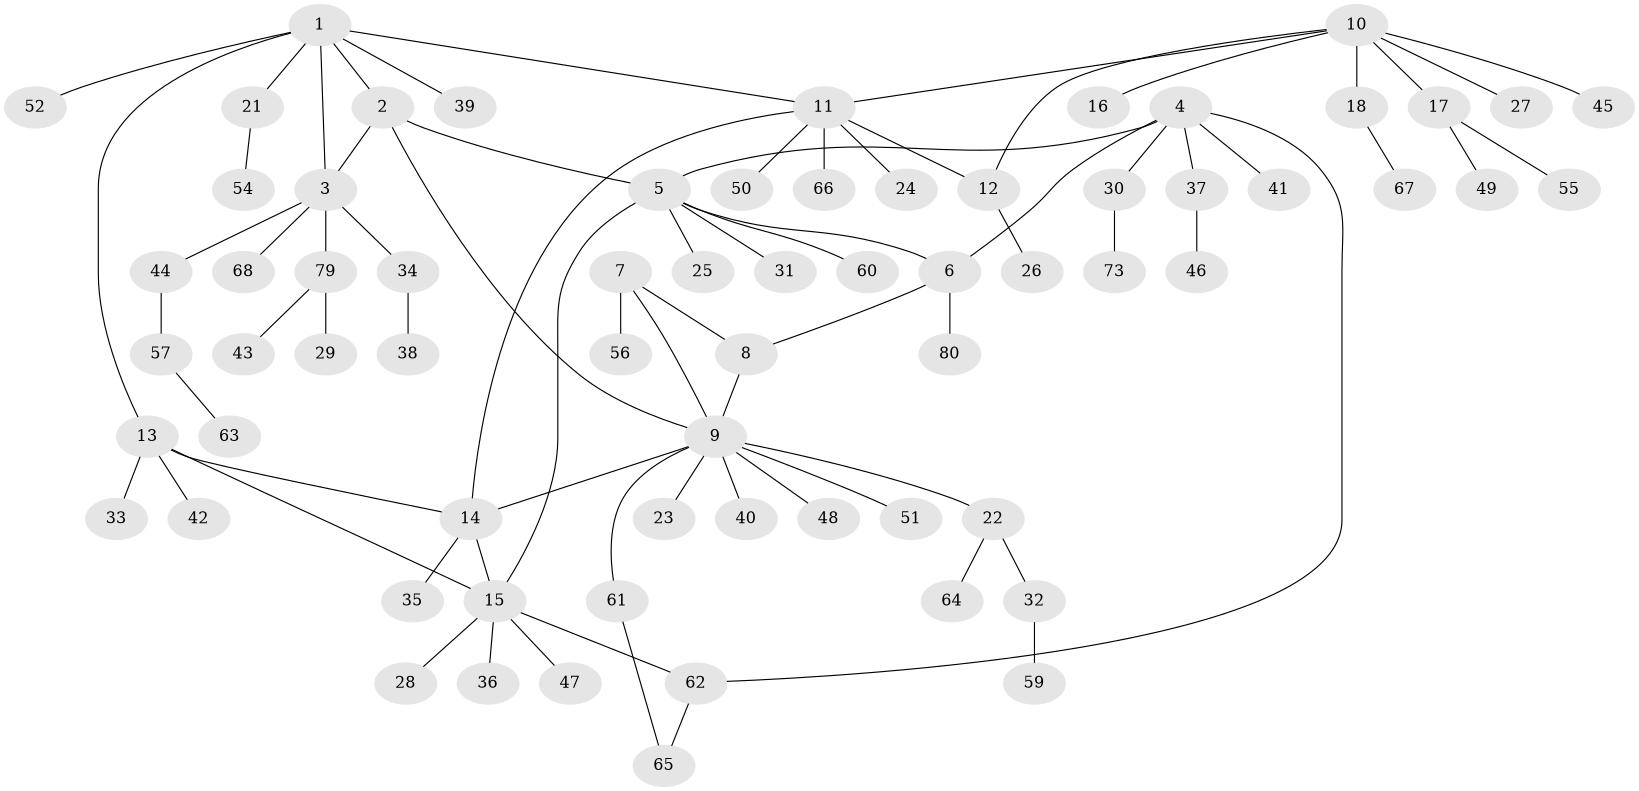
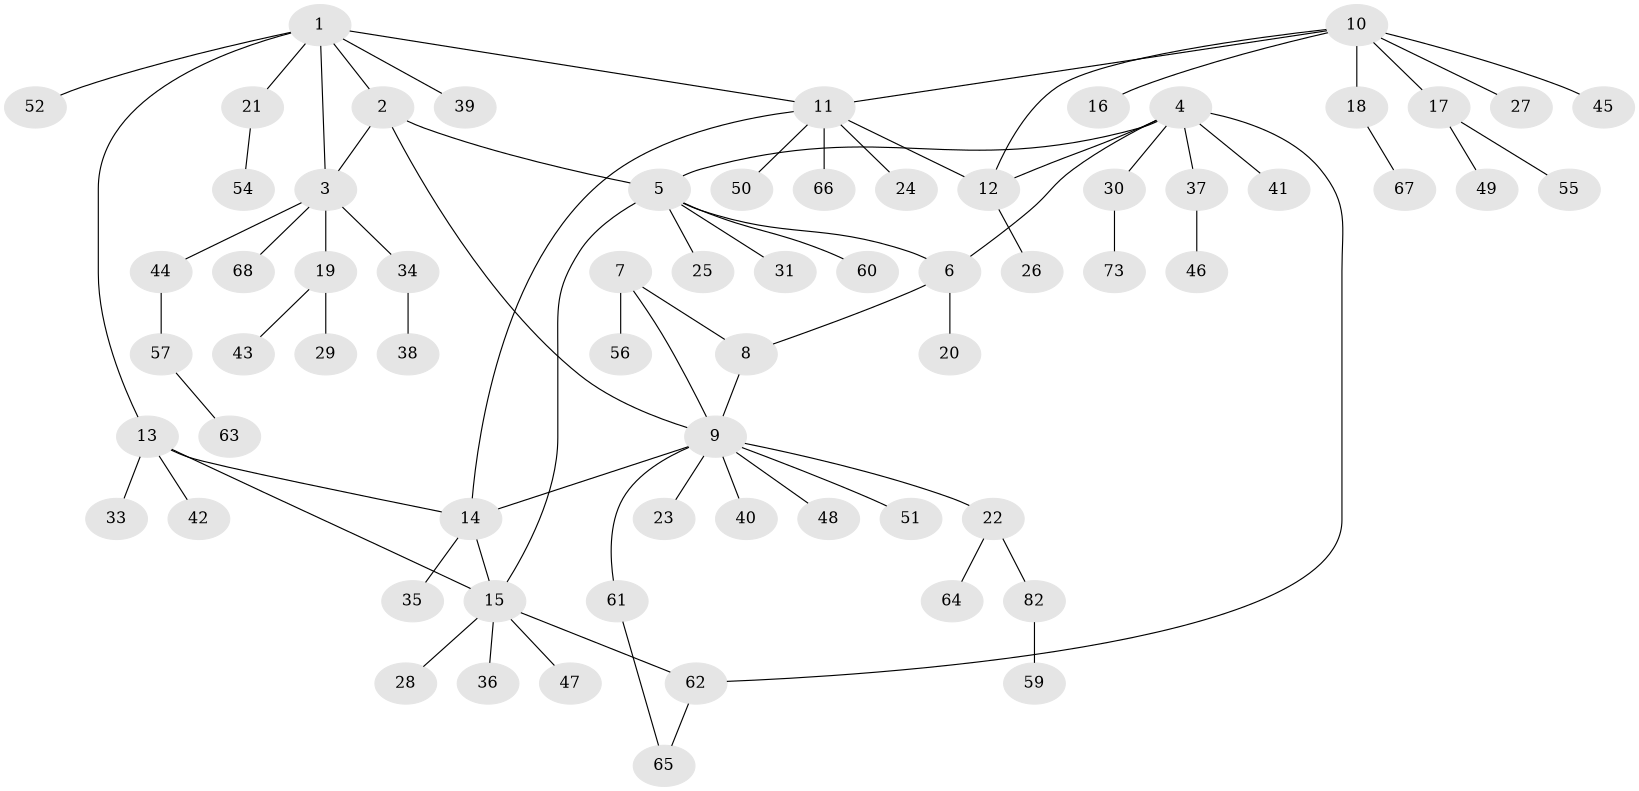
none -> (1086, 150)
(326, 272) -> (326, 272)
(950, 354) -> (950, 354)
(1034, 601) -> (1034, 601)
